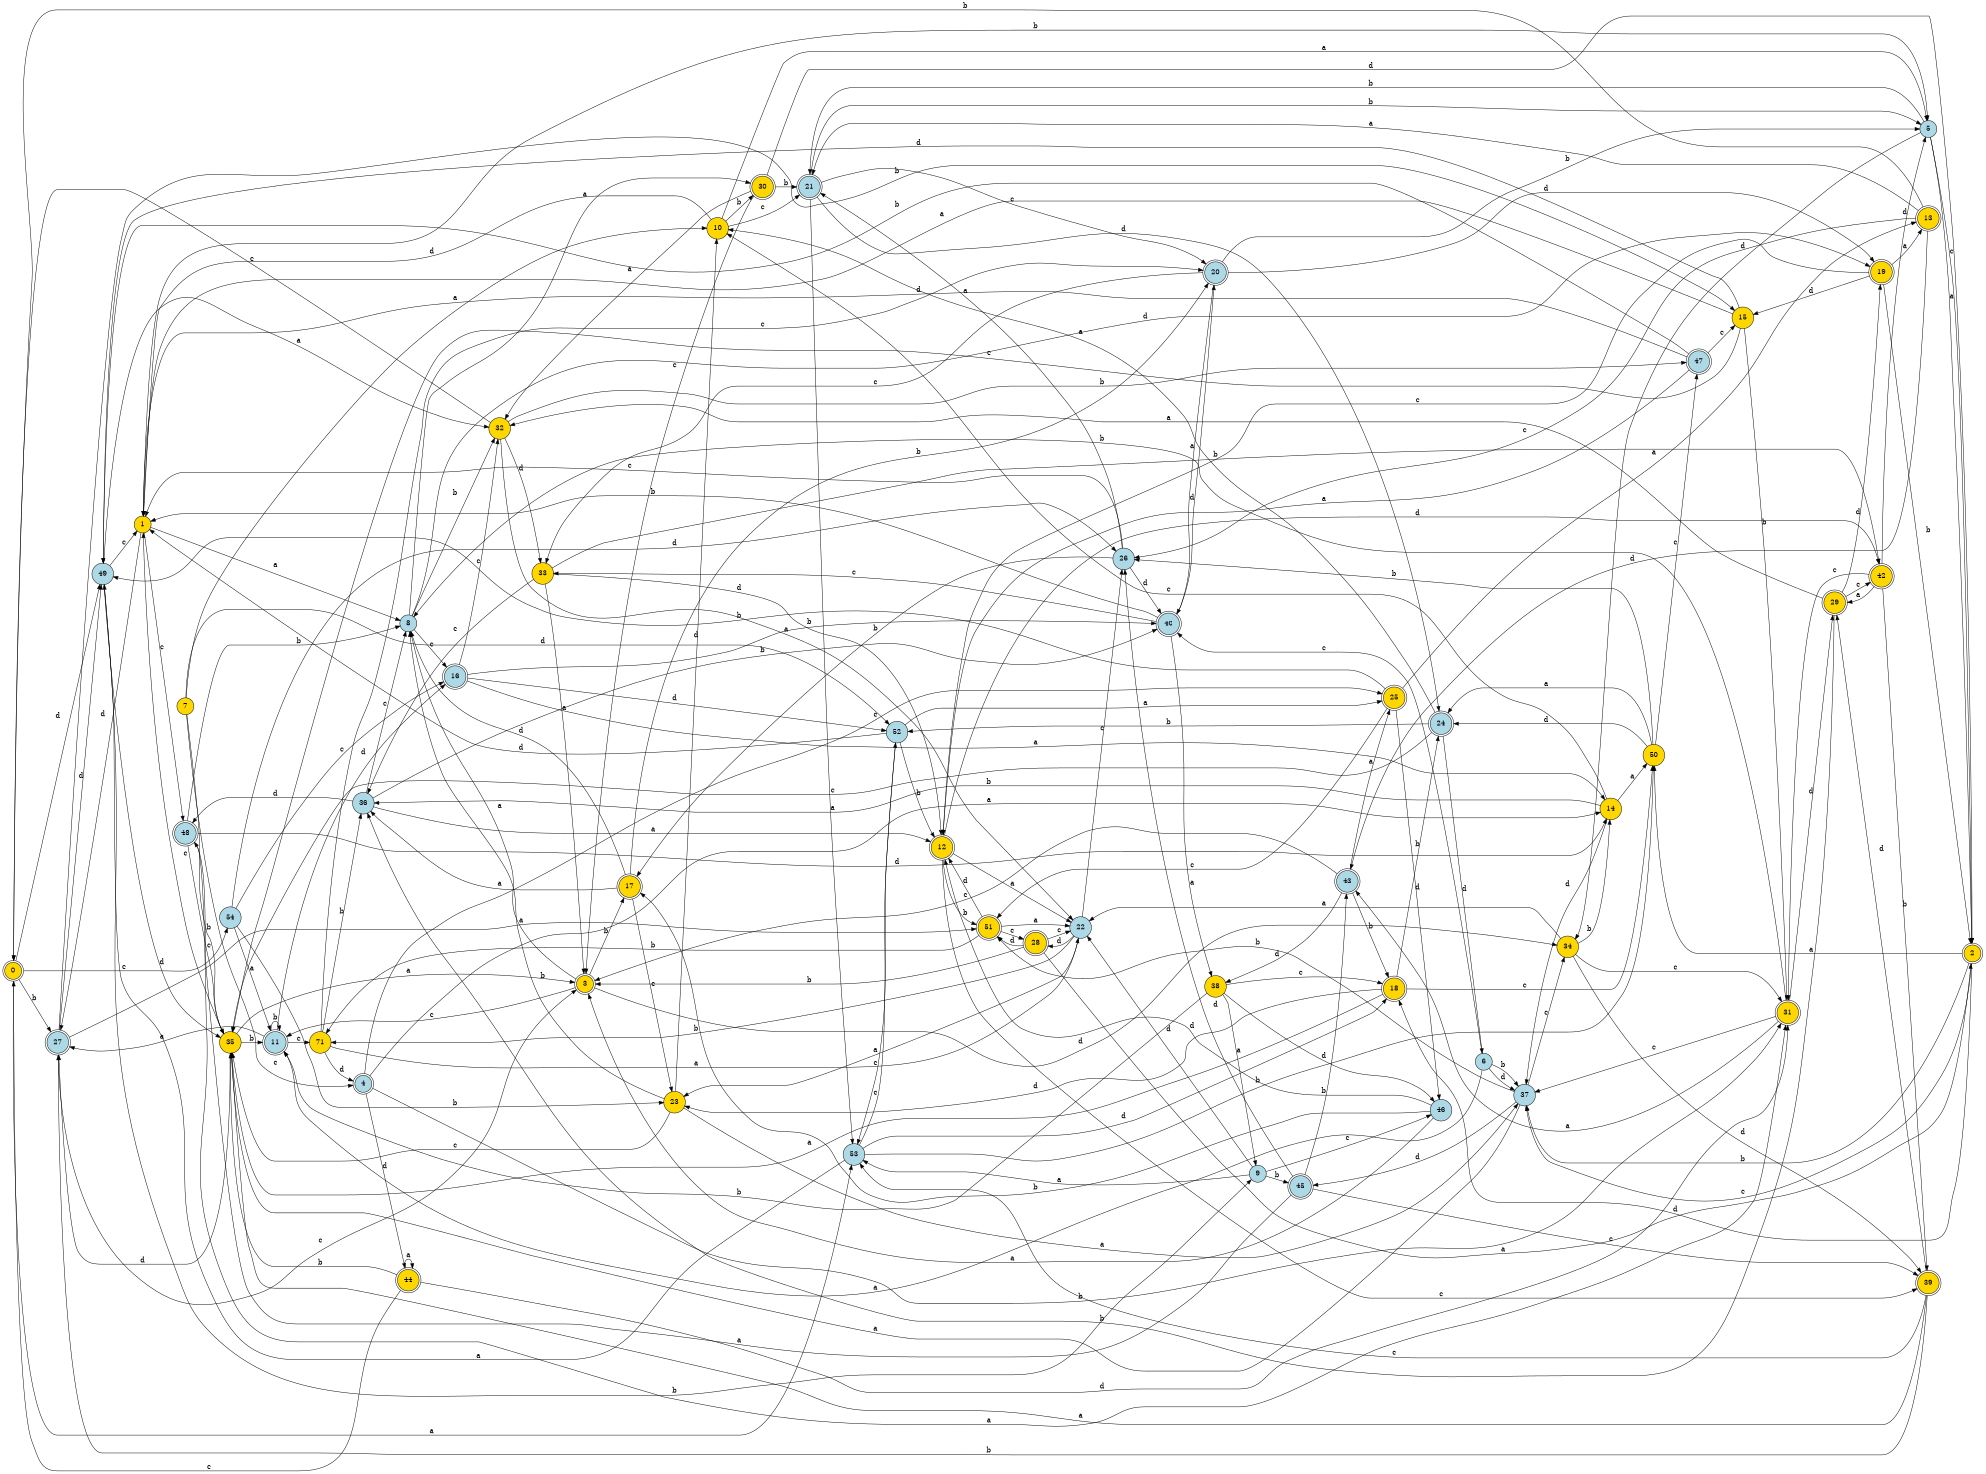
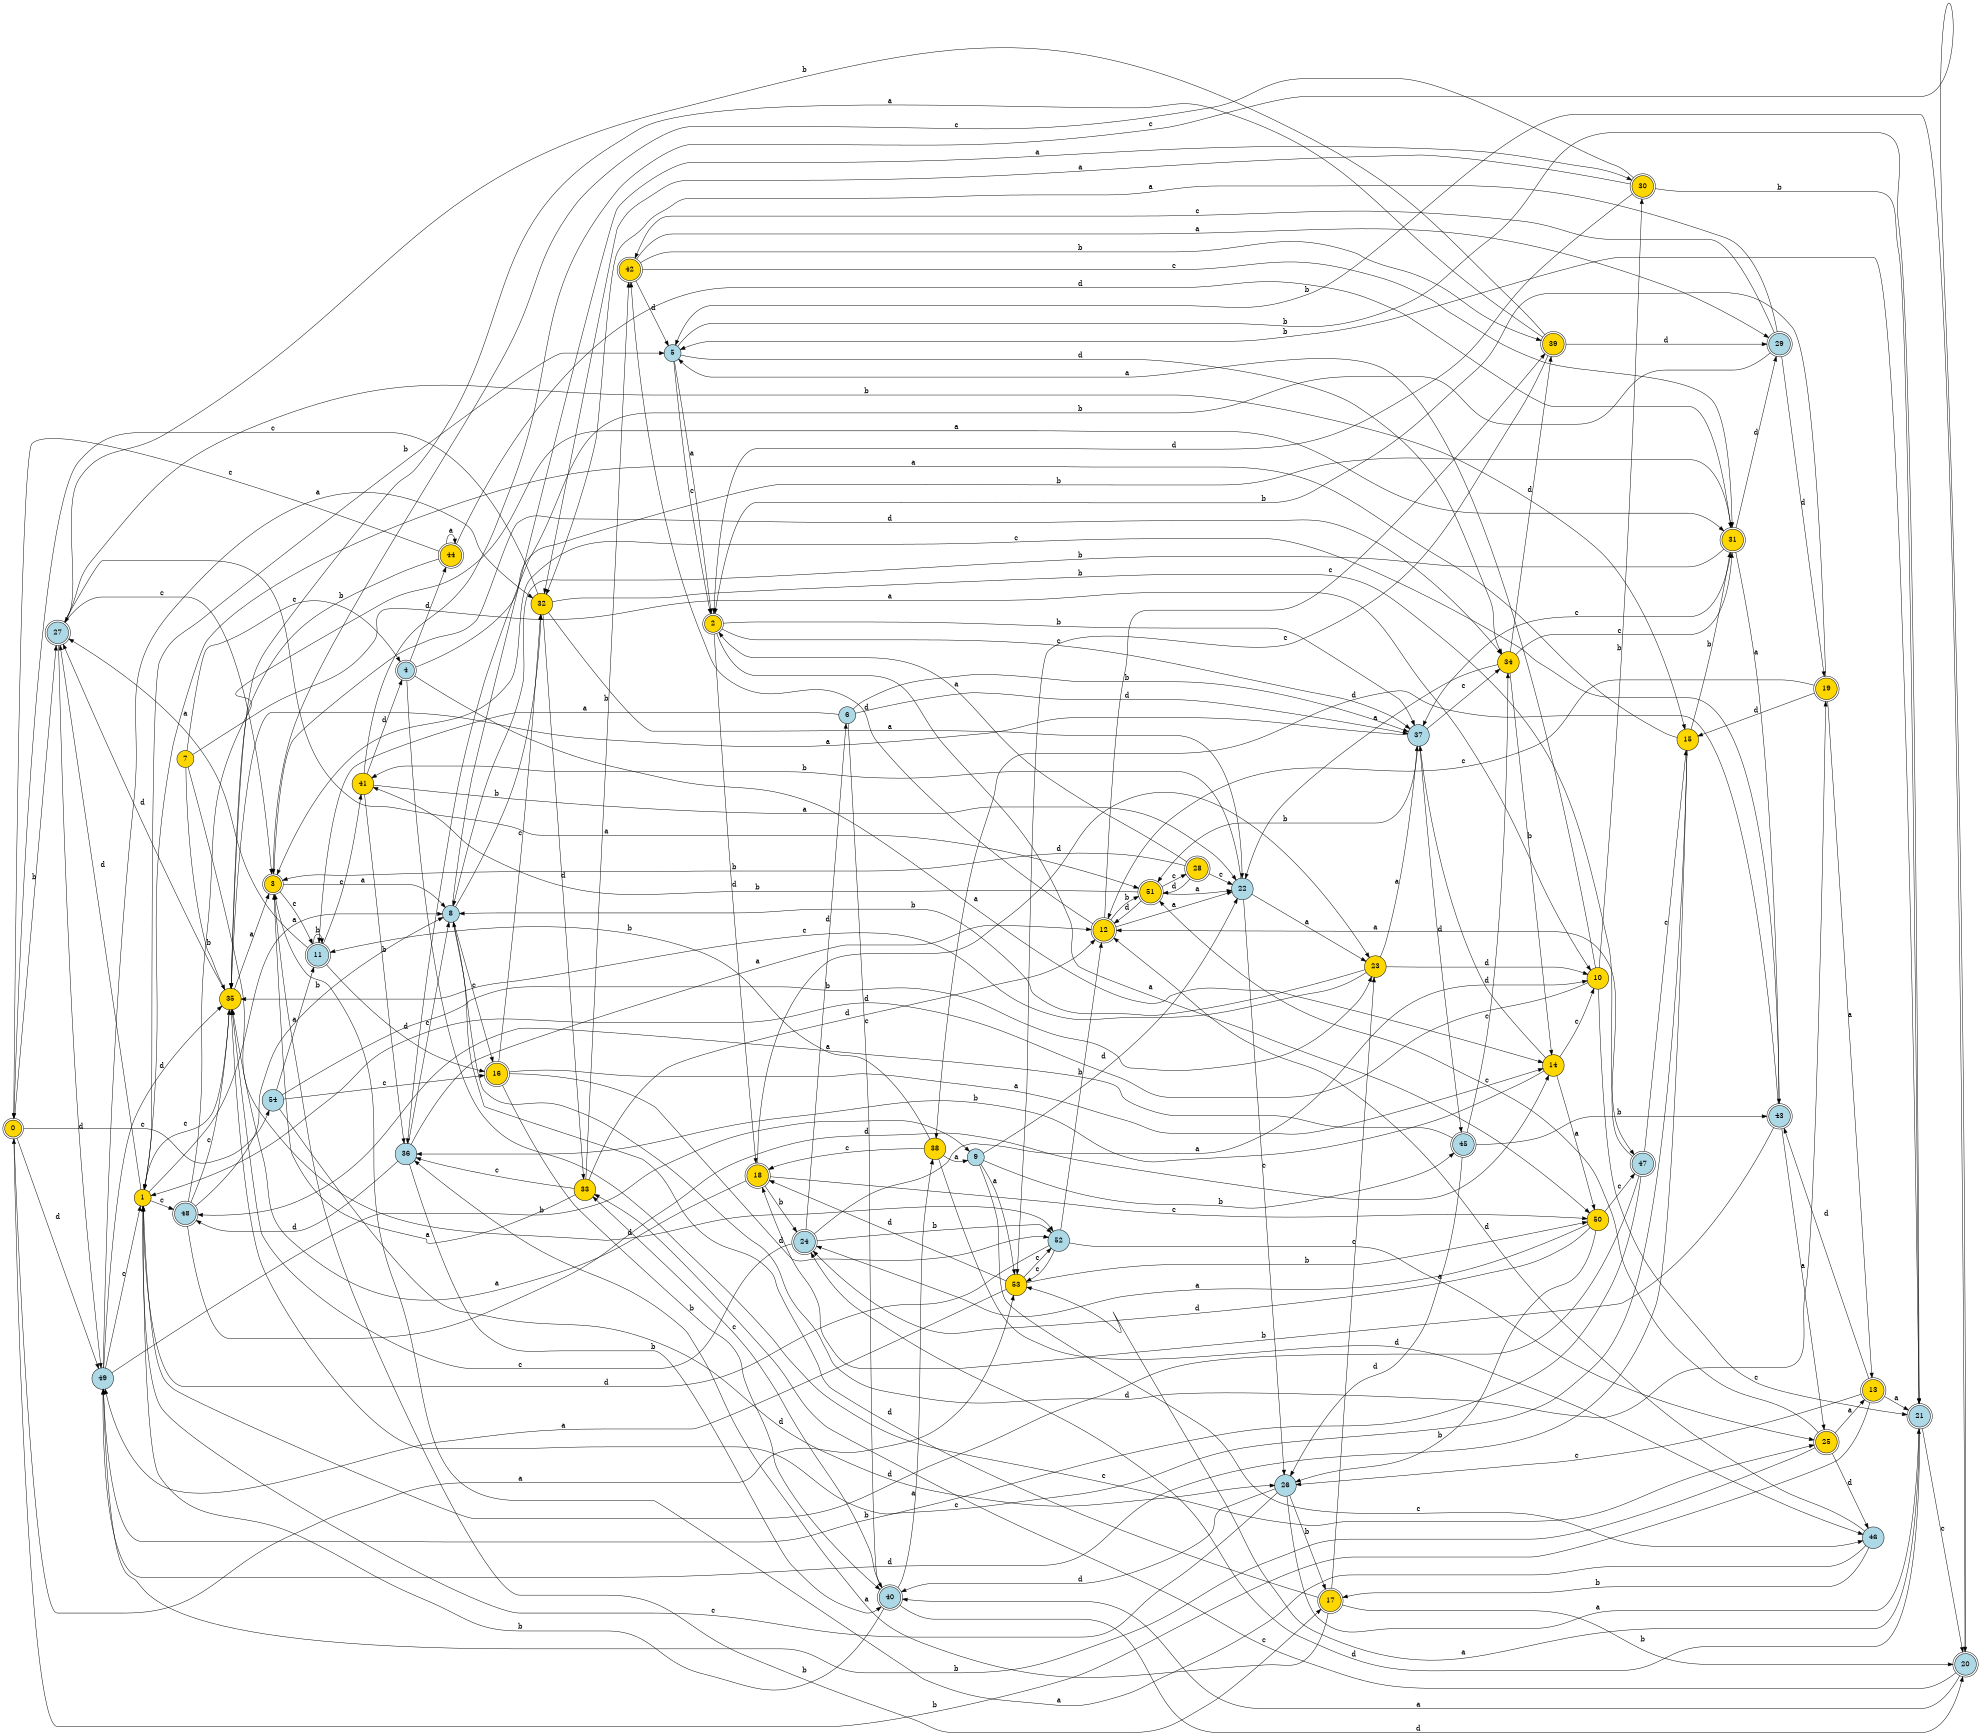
(1549, 193) -> none
(1835, 603) -> (1780, 344)
(455, 677) -> (497, 1074)
(1064, 944) -> none
(250, 1042) -> none
(320, 1042) -> (363, 784)
(854, 1154) -> (1016, 1285)
(1613, 1245) -> (1500, 906)
